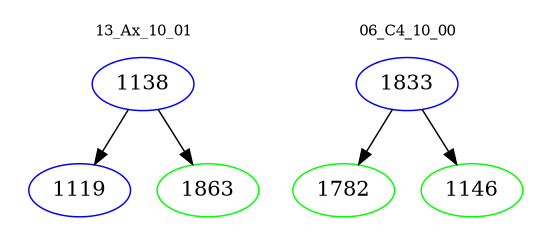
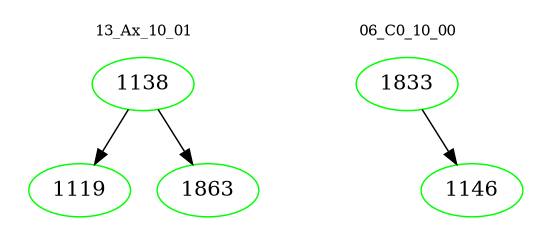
(408, 32) -> (408, 32)
(143, 84) -> (143, 84)
(407, 84) -> (407, 84)
(80, 190) -> (80, 190)
(344, 190) -> none
